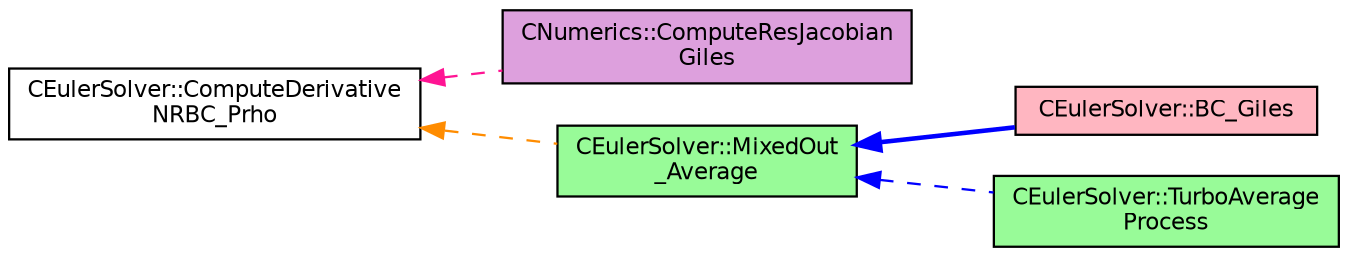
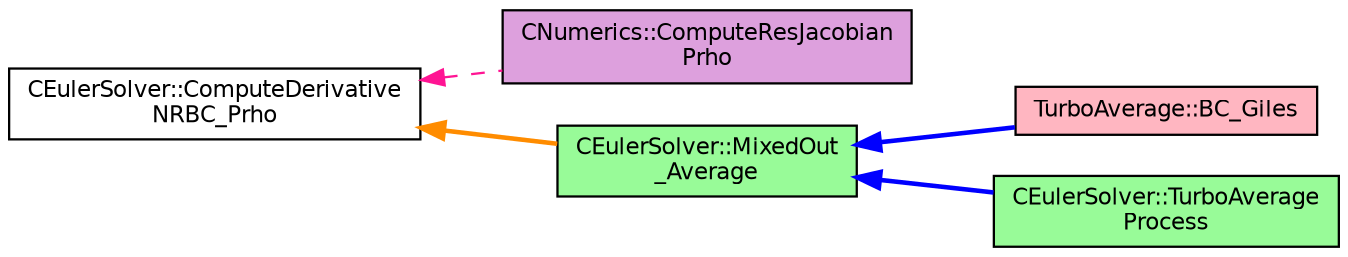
(707, 47) -> (707, 47)
(1166, 111) -> (1166, 111)
(501, 137) -> (501, 137)
(937, 186) -> (937, 186)
